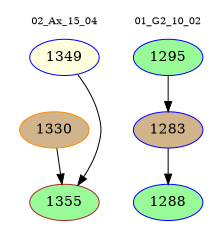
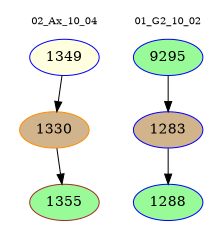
(64, 22) -> (64, 22)
(168, 57) -> (168, 57)
(101, 125) -> (60, 89)
